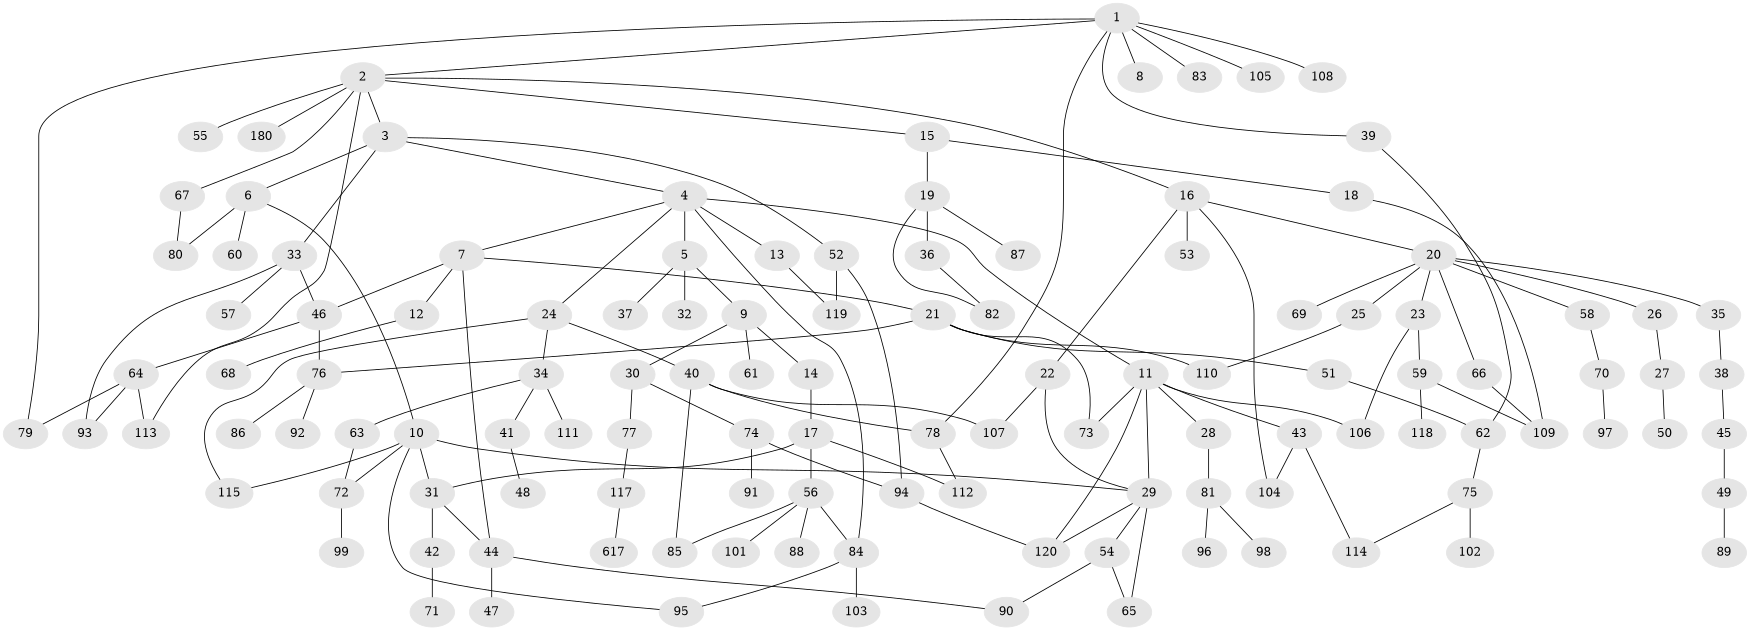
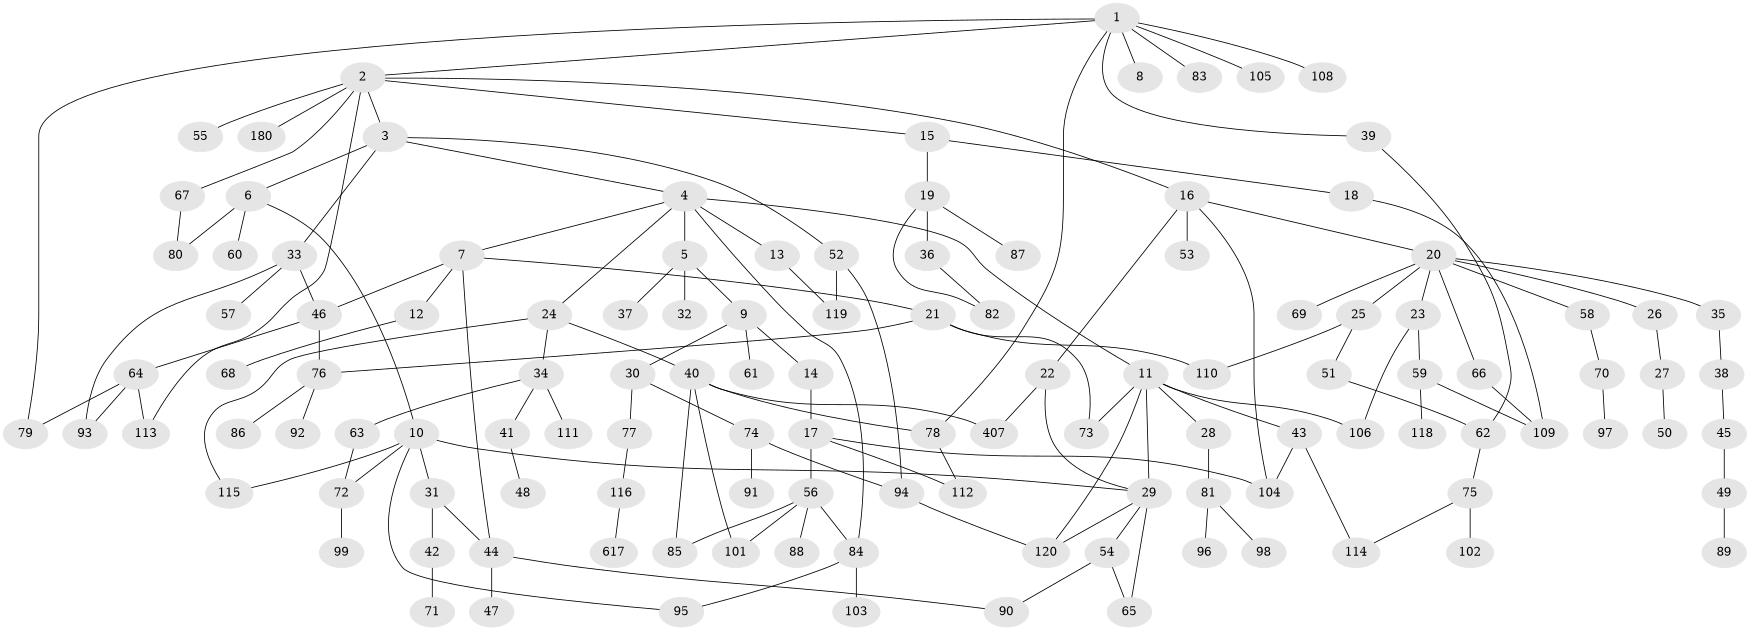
(1092, 351) -> (1344, 345)
(994, 434) -> (994, 434)
none -> (710, 460)
(607, 469) -> (1043, 456)
(621, 493) -> (621, 493)
